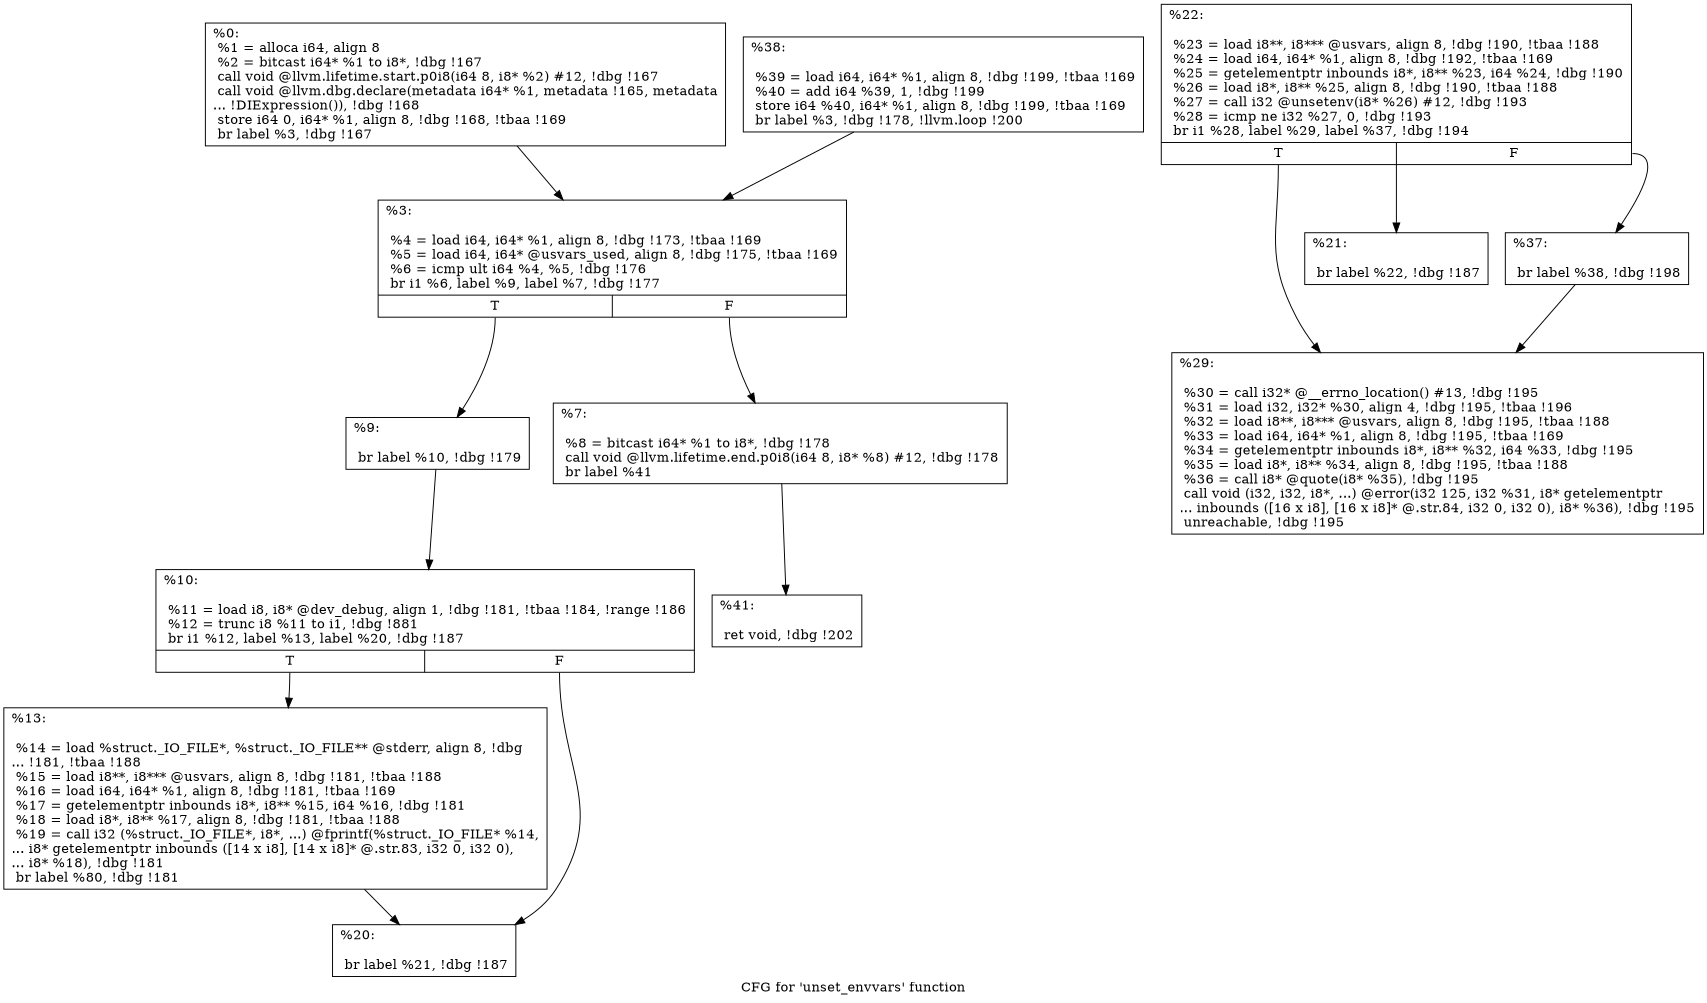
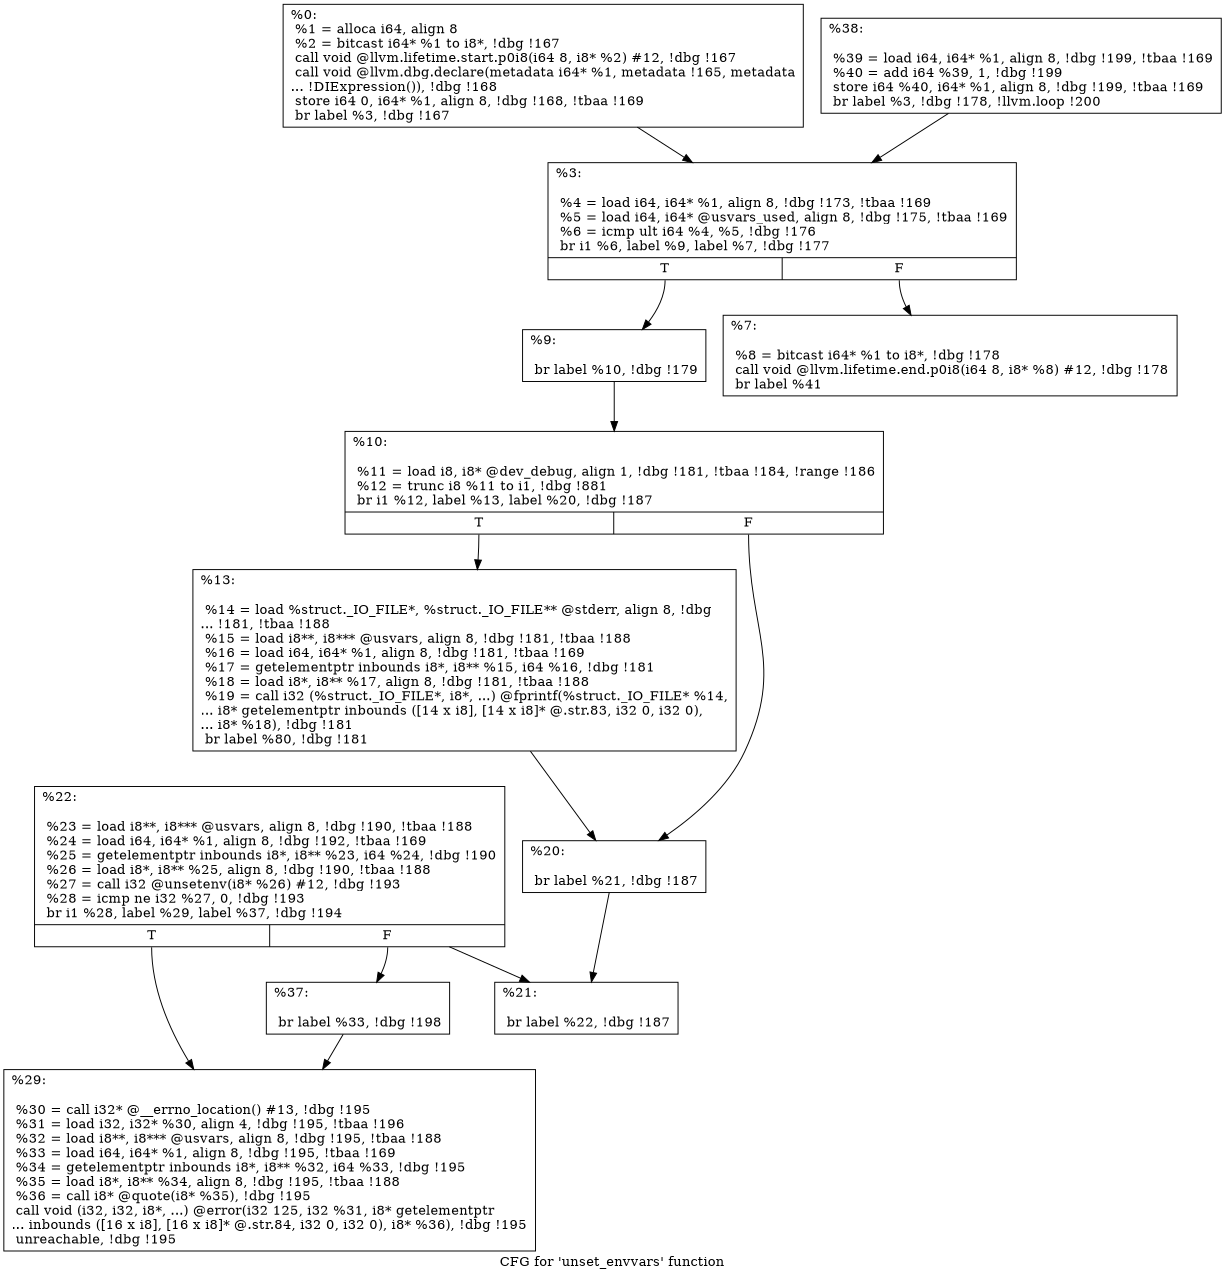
(1597, 273) -> (358, 1023)
(787, 621) -> none
none -> (601, 933)
